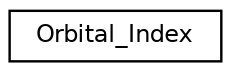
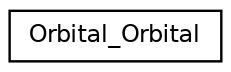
(115, 36) -> (115, 36)
